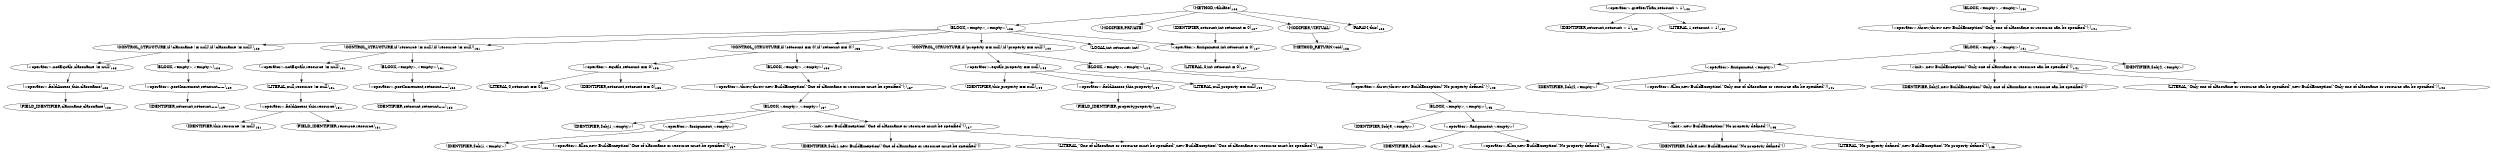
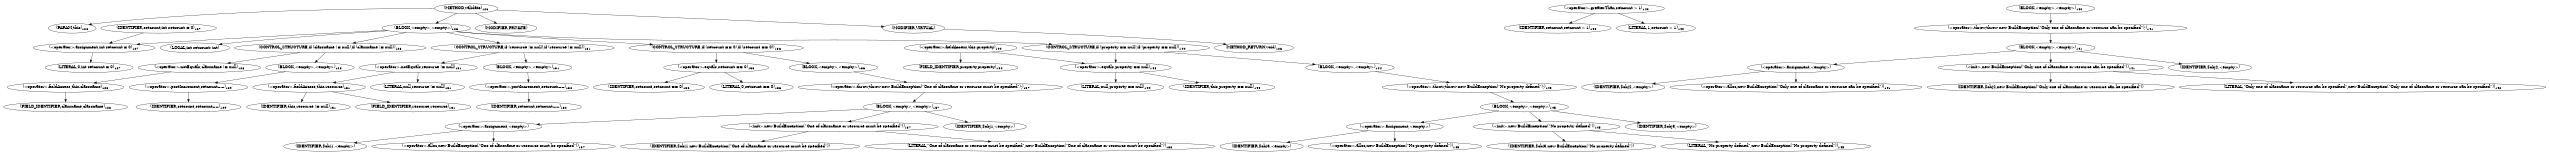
(1061, 77) -> (1037, 58)
(301, 96) -> (365, 77)
